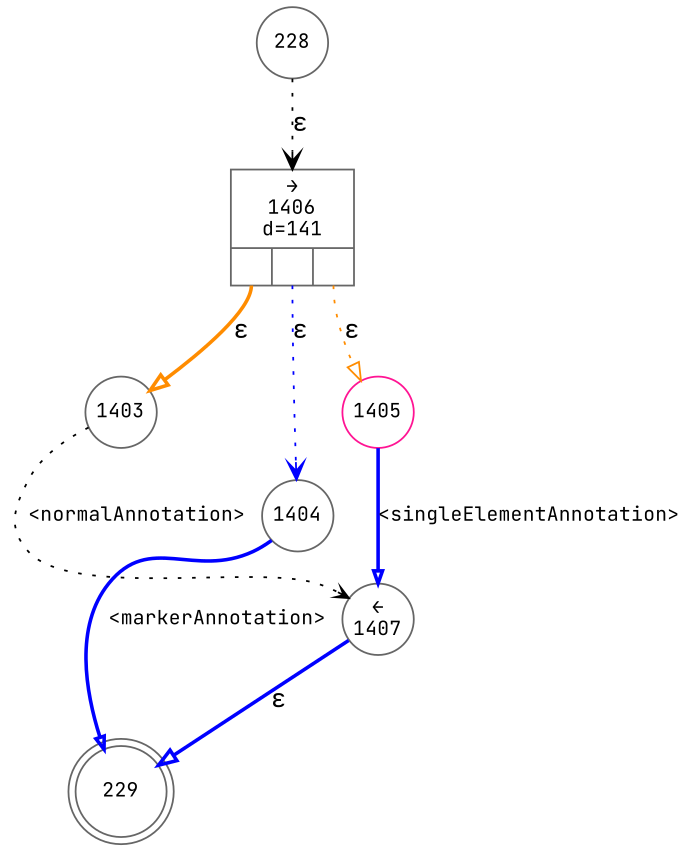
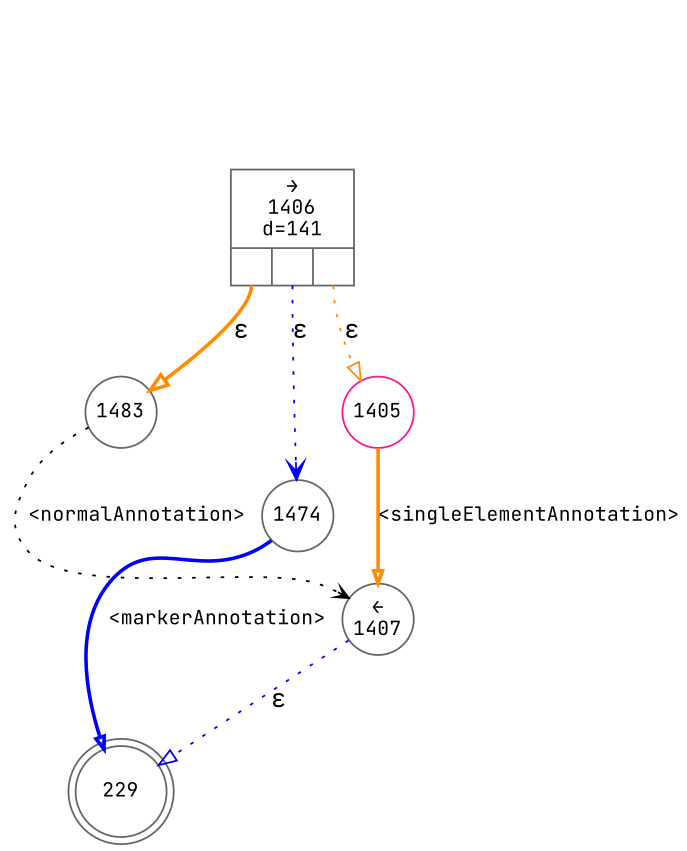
(292, 43) -> none
(121, 412) -> (121, 412)
(378, 509) -> (378, 509)
(298, 516) -> (298, 516)
(261, 698) -> (261, 698)
